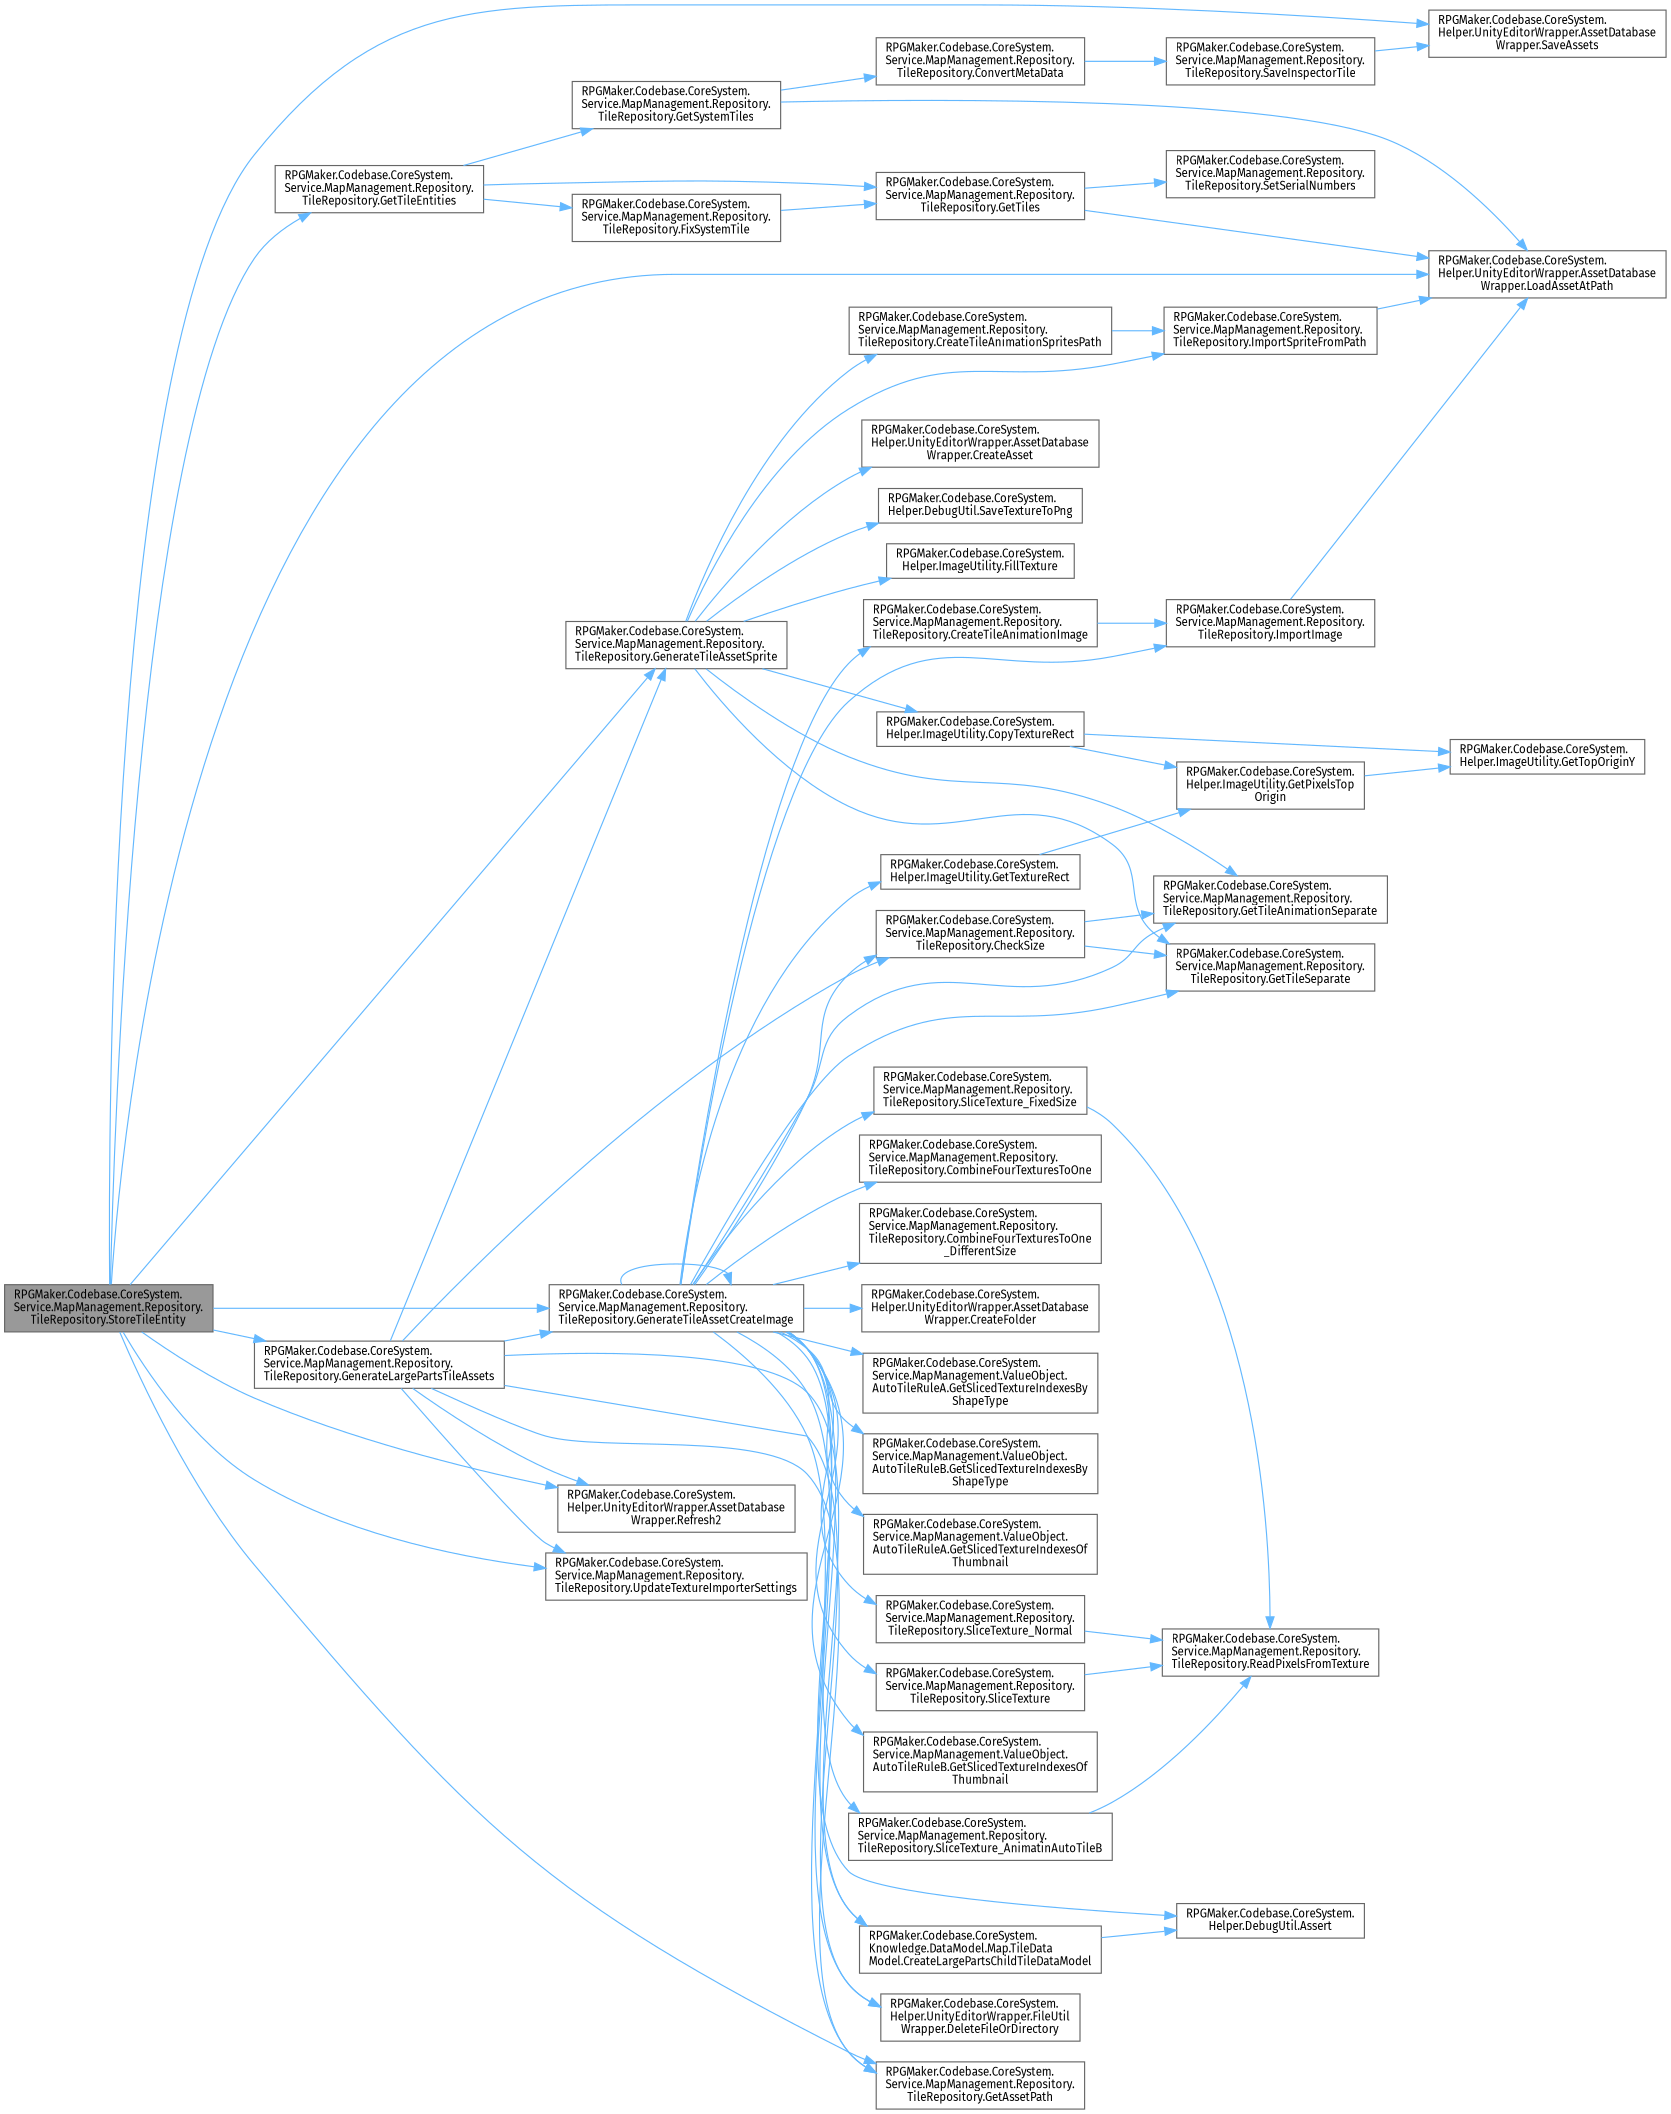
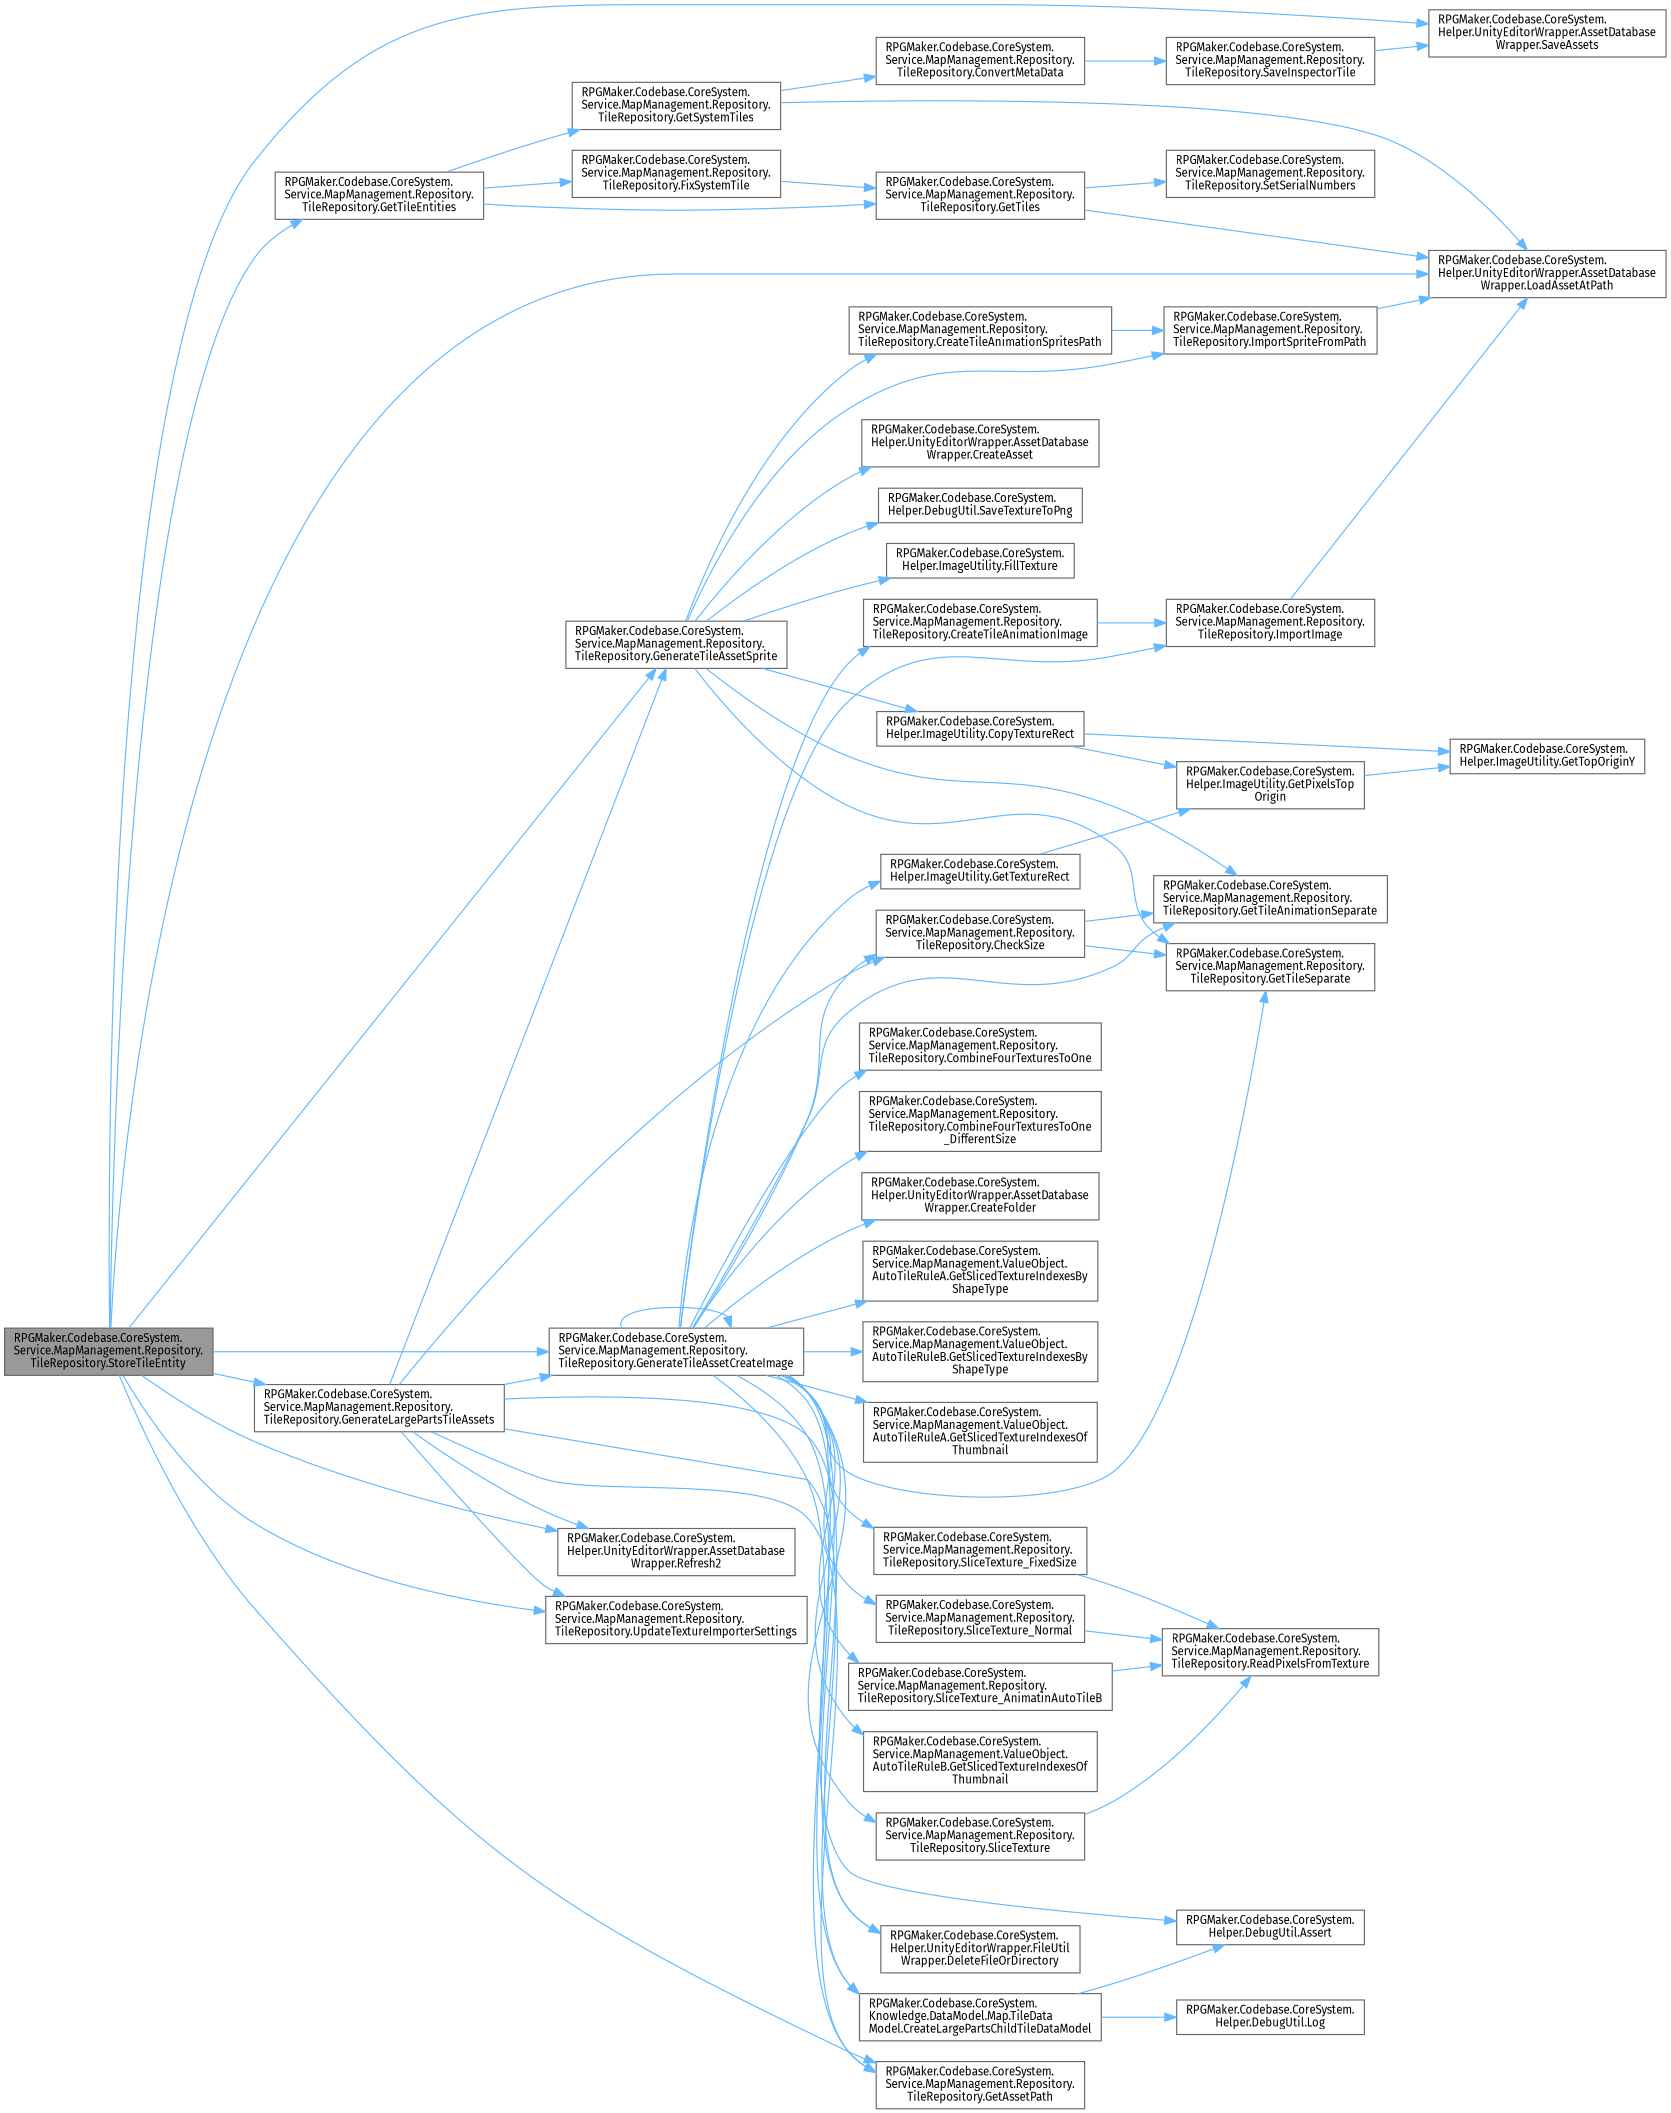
none -> (1271, 2017)
